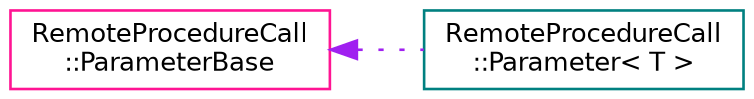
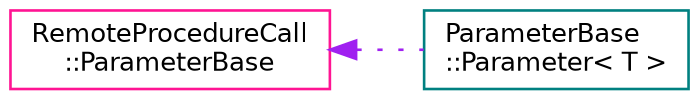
(584, 50) -> (556, 50)
